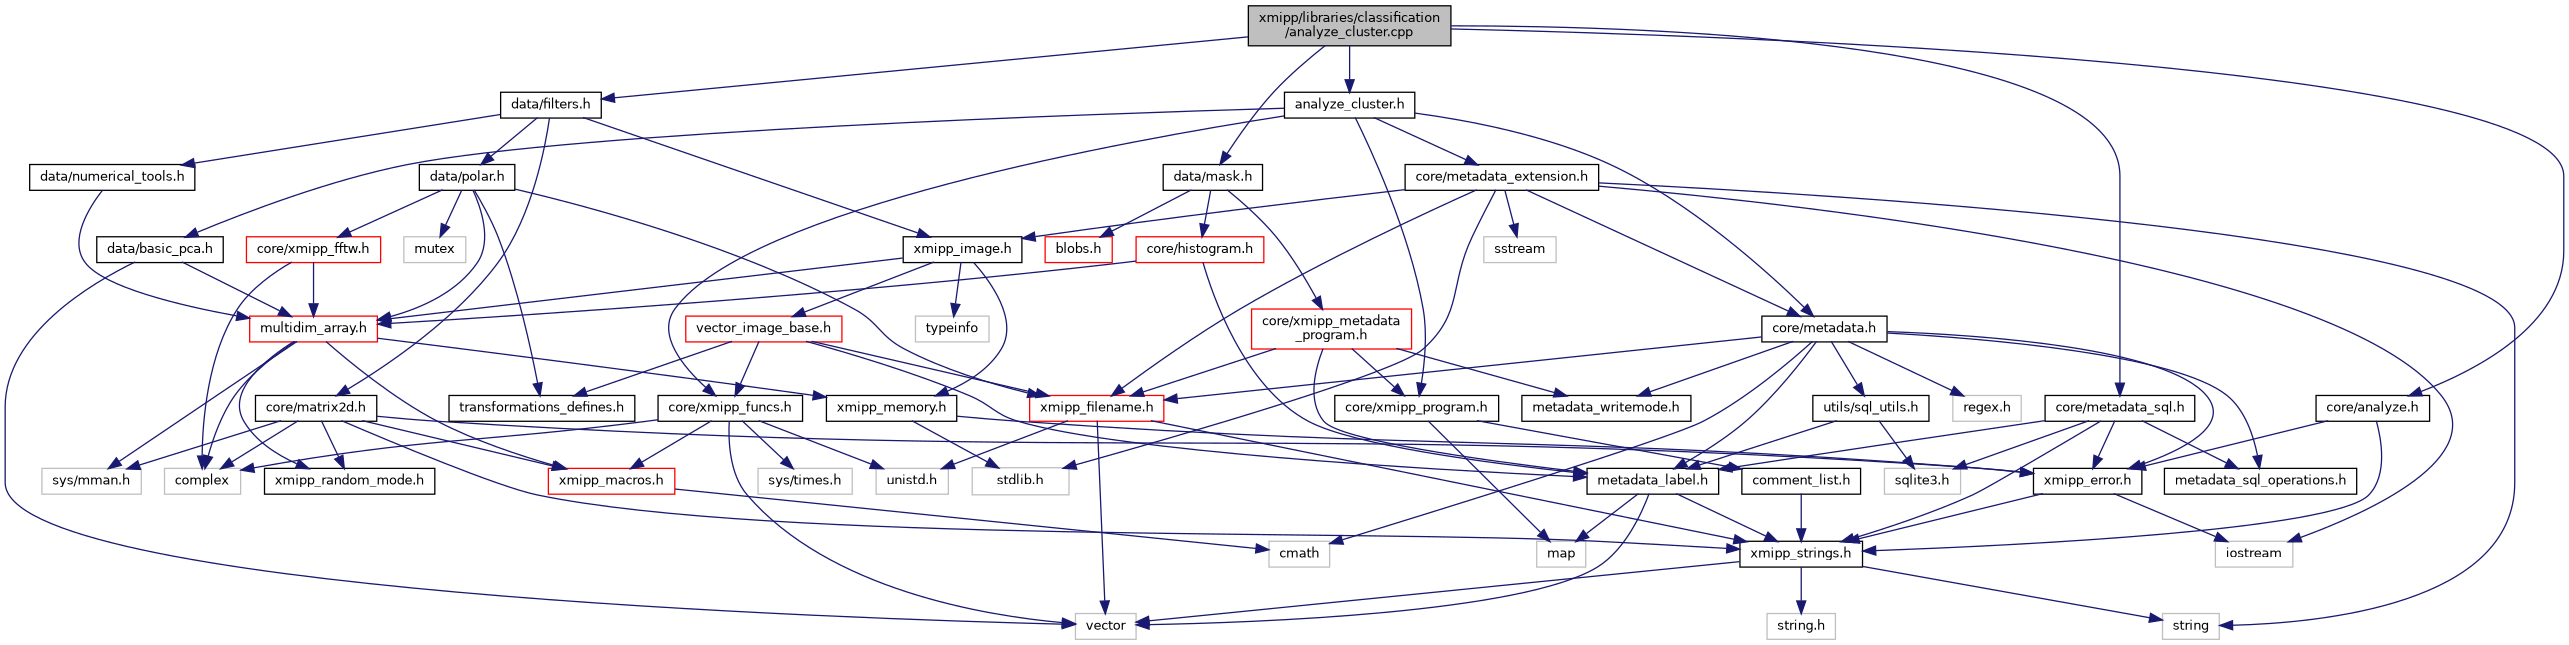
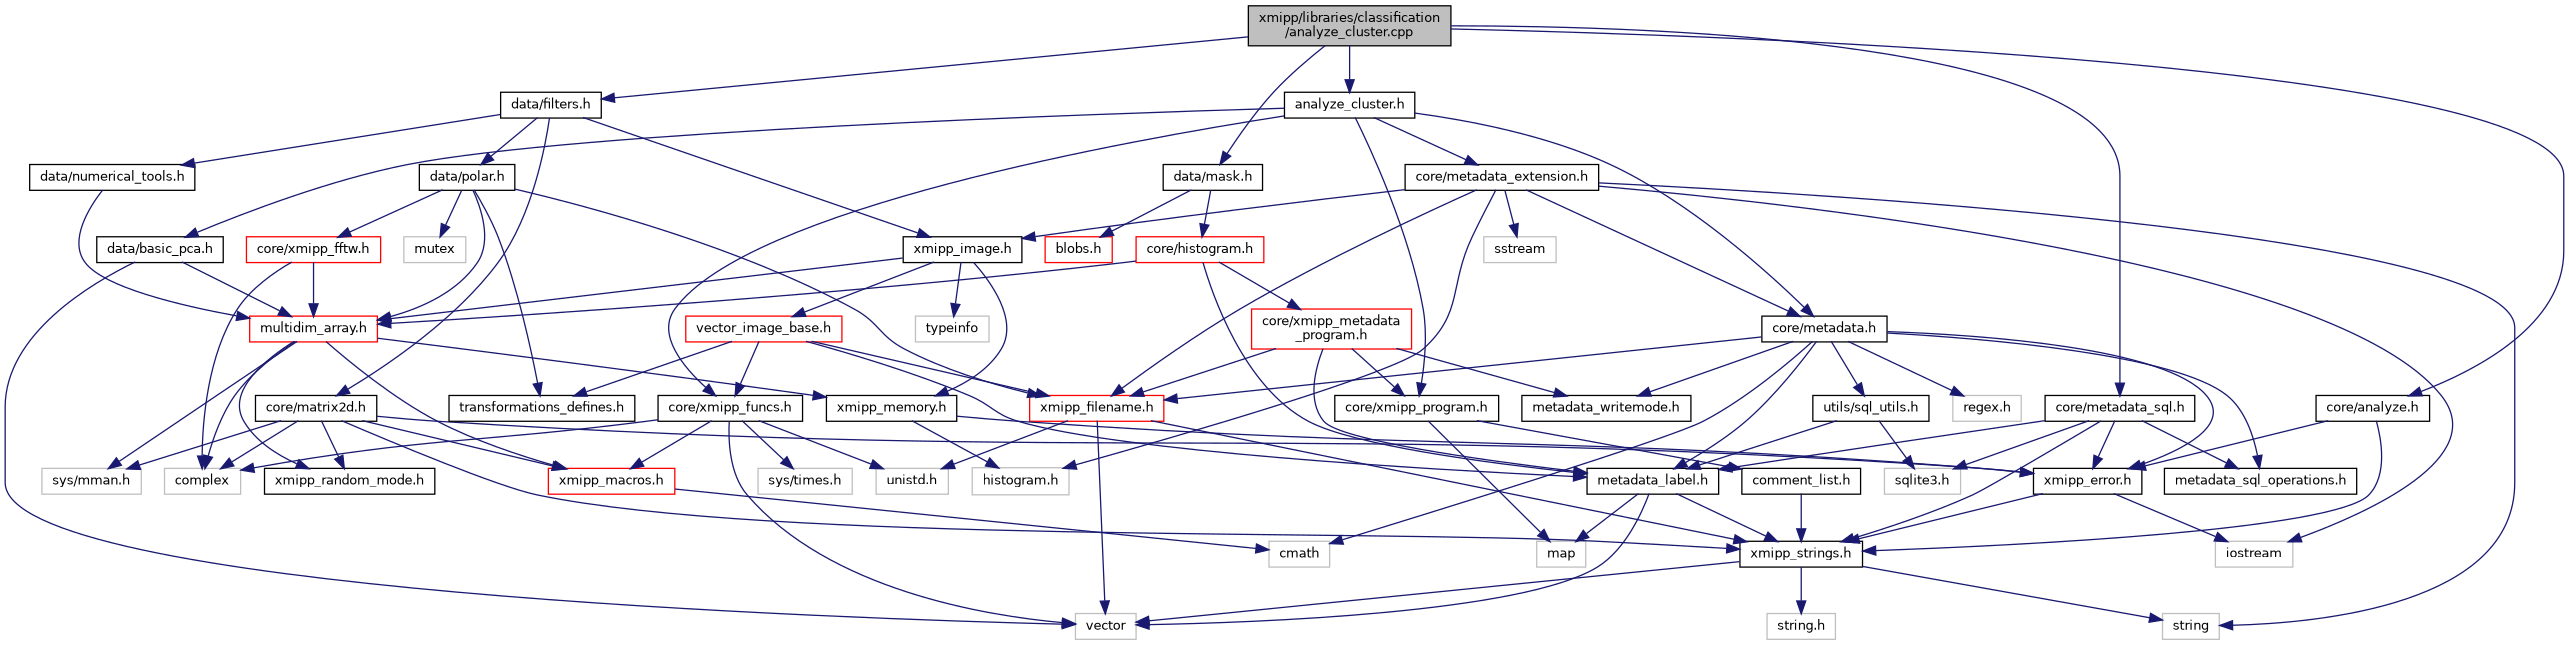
(1278, 239) -> (1254, 283)
(1021, 481) -> (1021, 481)
